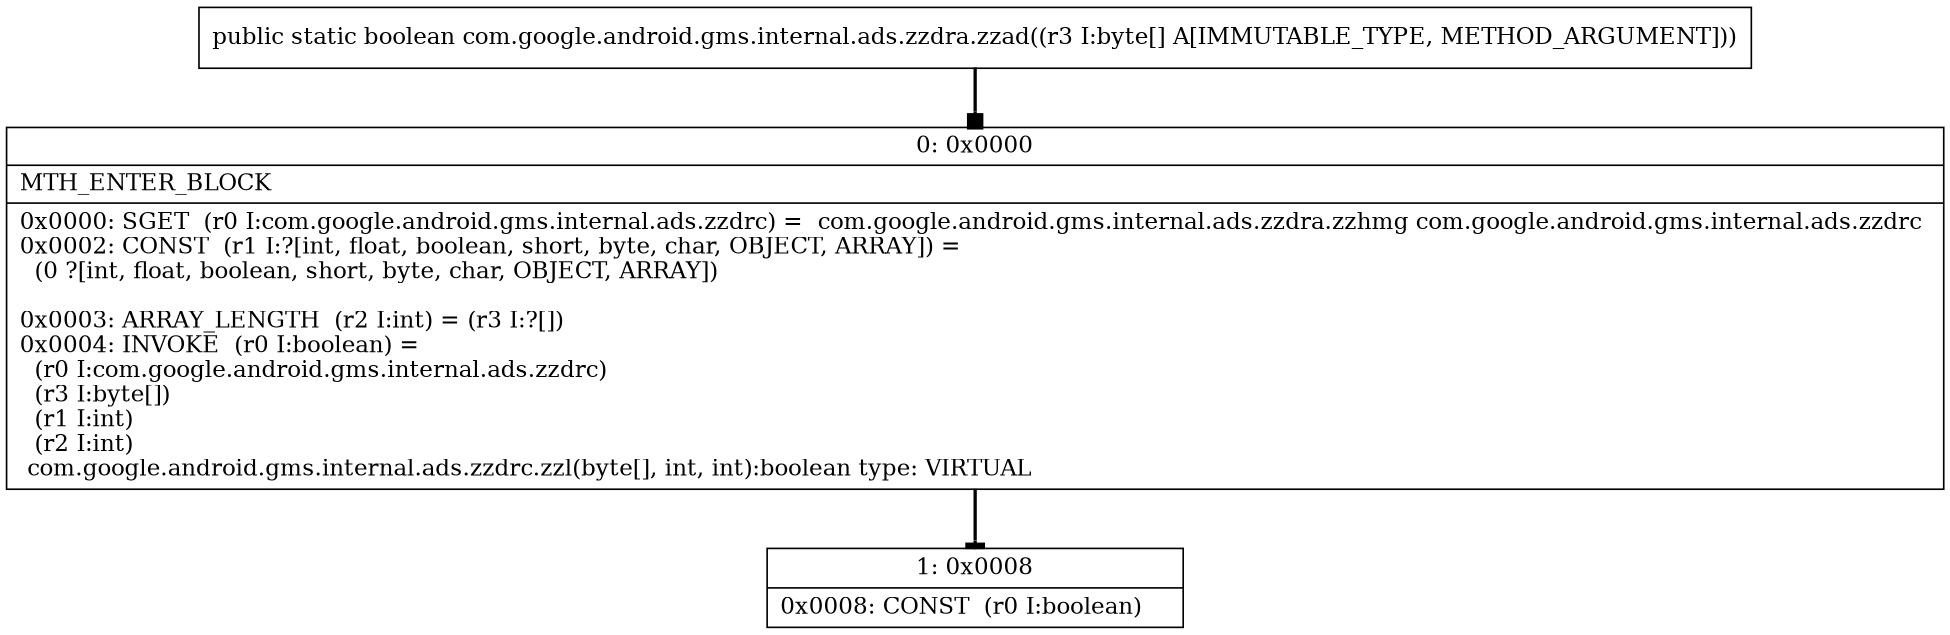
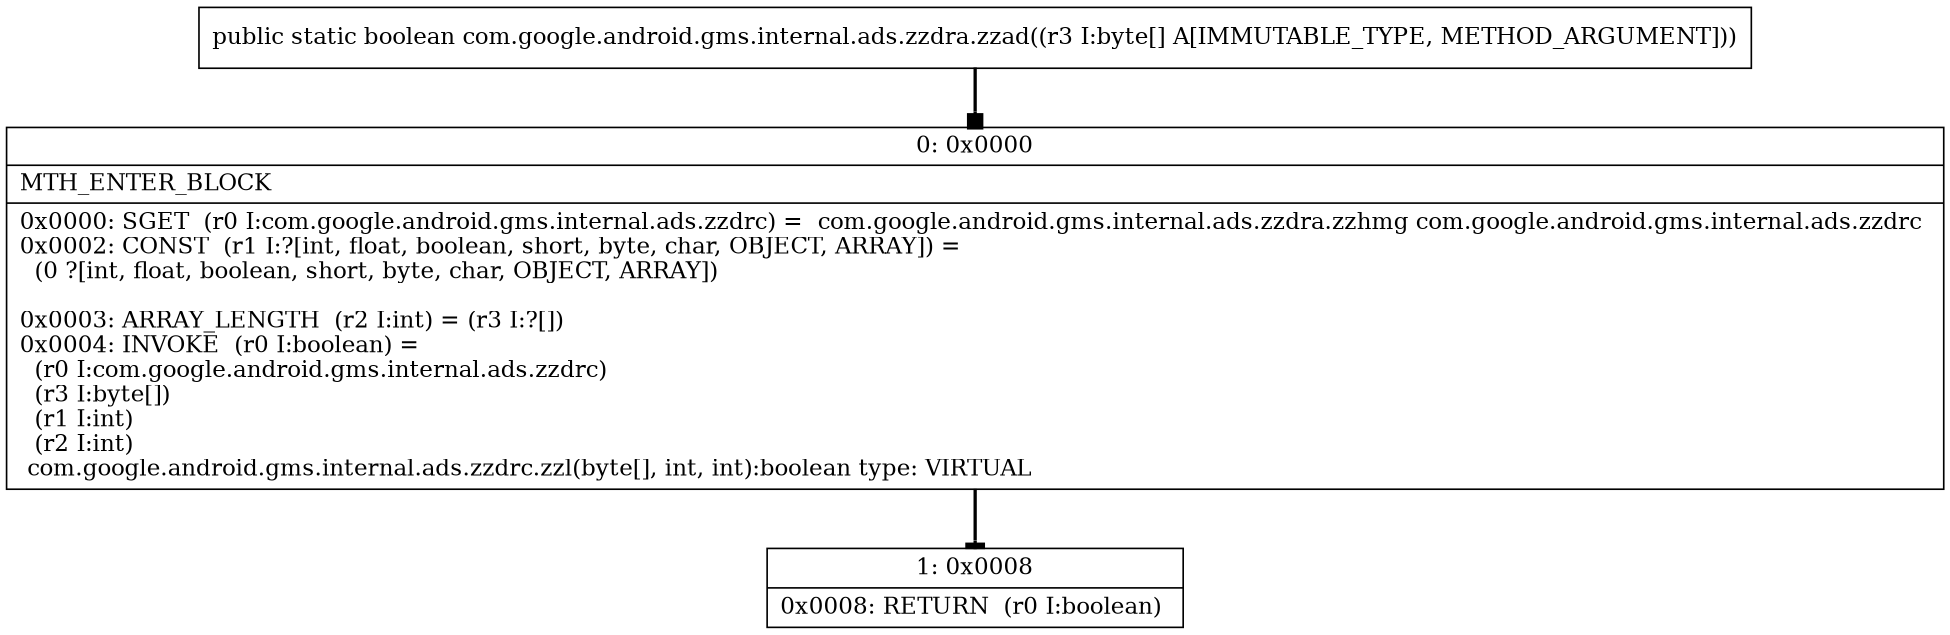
(965, 607) -> (975, 607)
